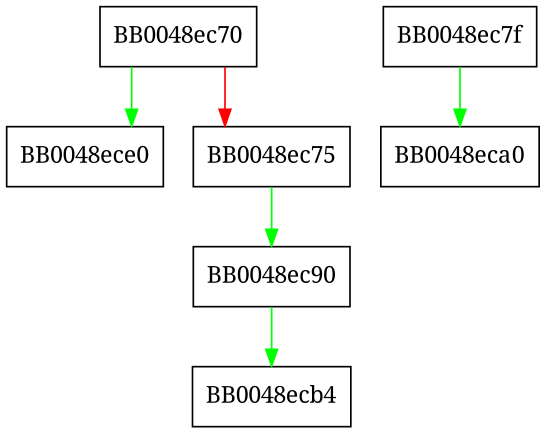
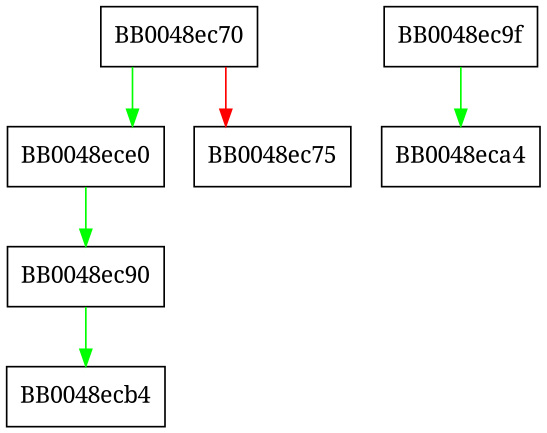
(460, 37) -> (461, 37)
(460, 157) -> (461, 157)
(272, 208) -> (86, 208)
